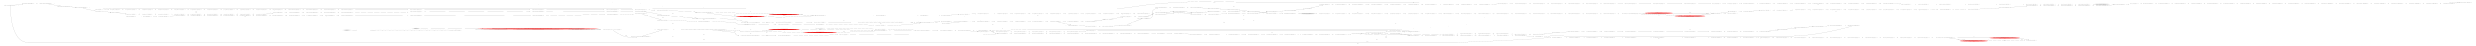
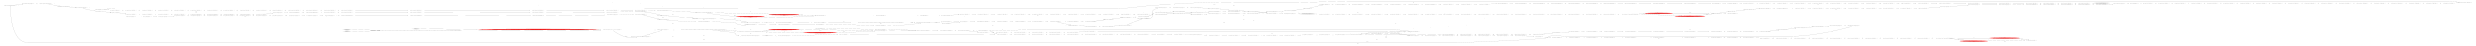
none -> (347, 31)
